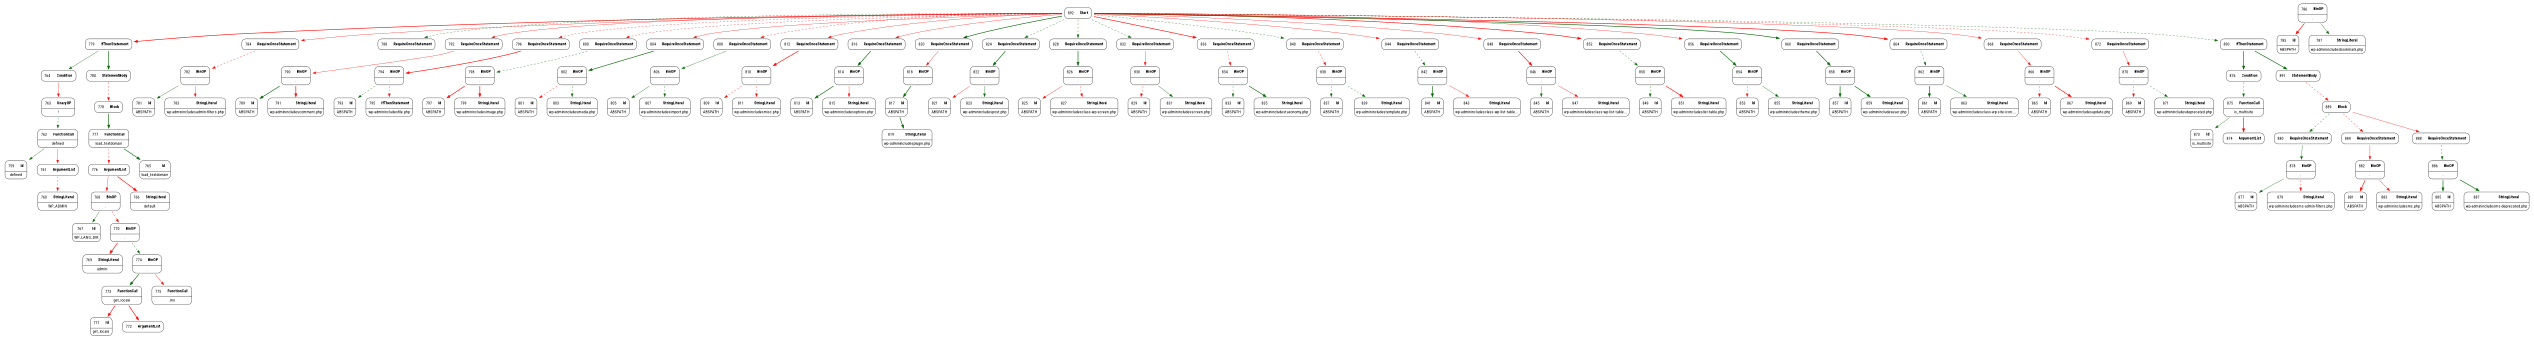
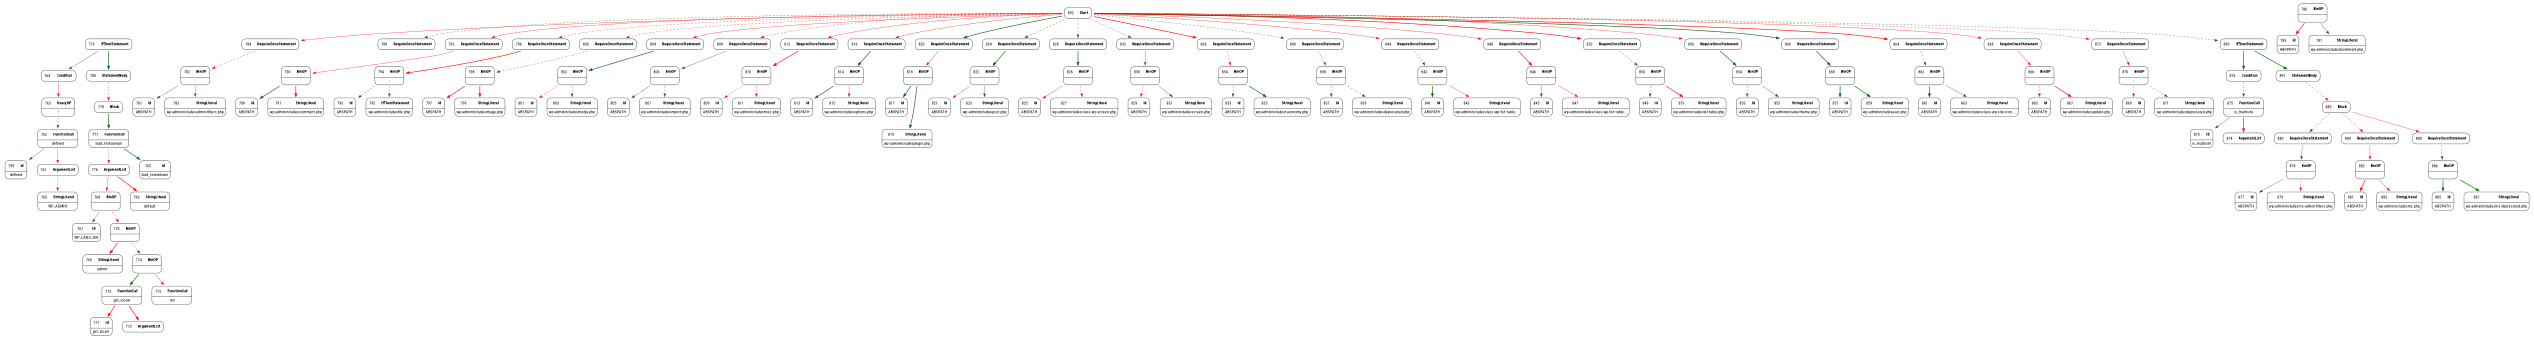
(530, 23) -> none
(1382, 112) -> (1382, 112)
(901, 121) -> (914, 106)
